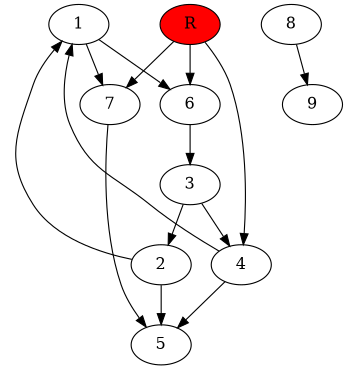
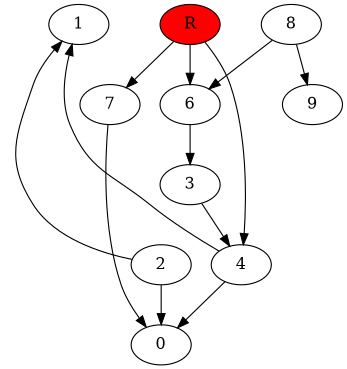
(92, 59) -> none
(130, 61) -> (245, 61)
(178, 217) -> none
(161, 345) -> (161, 345)
